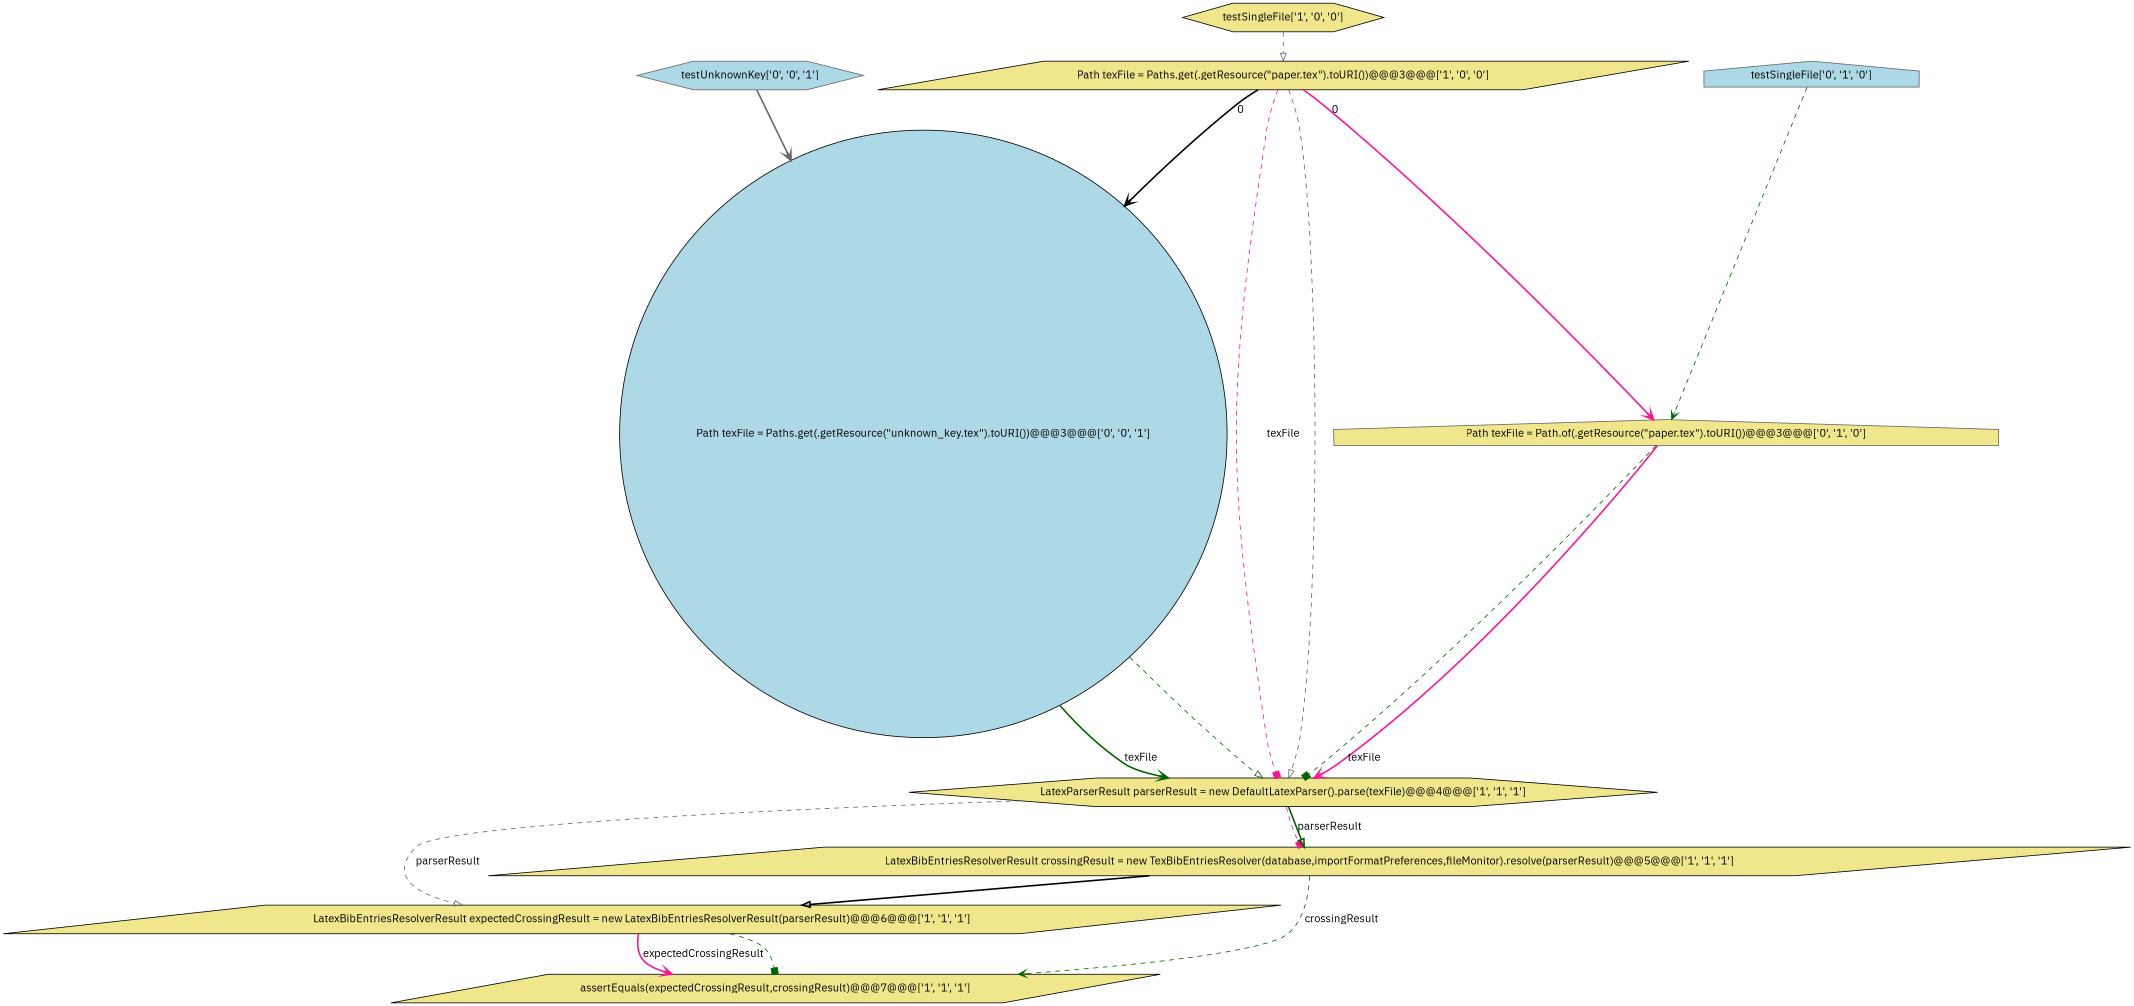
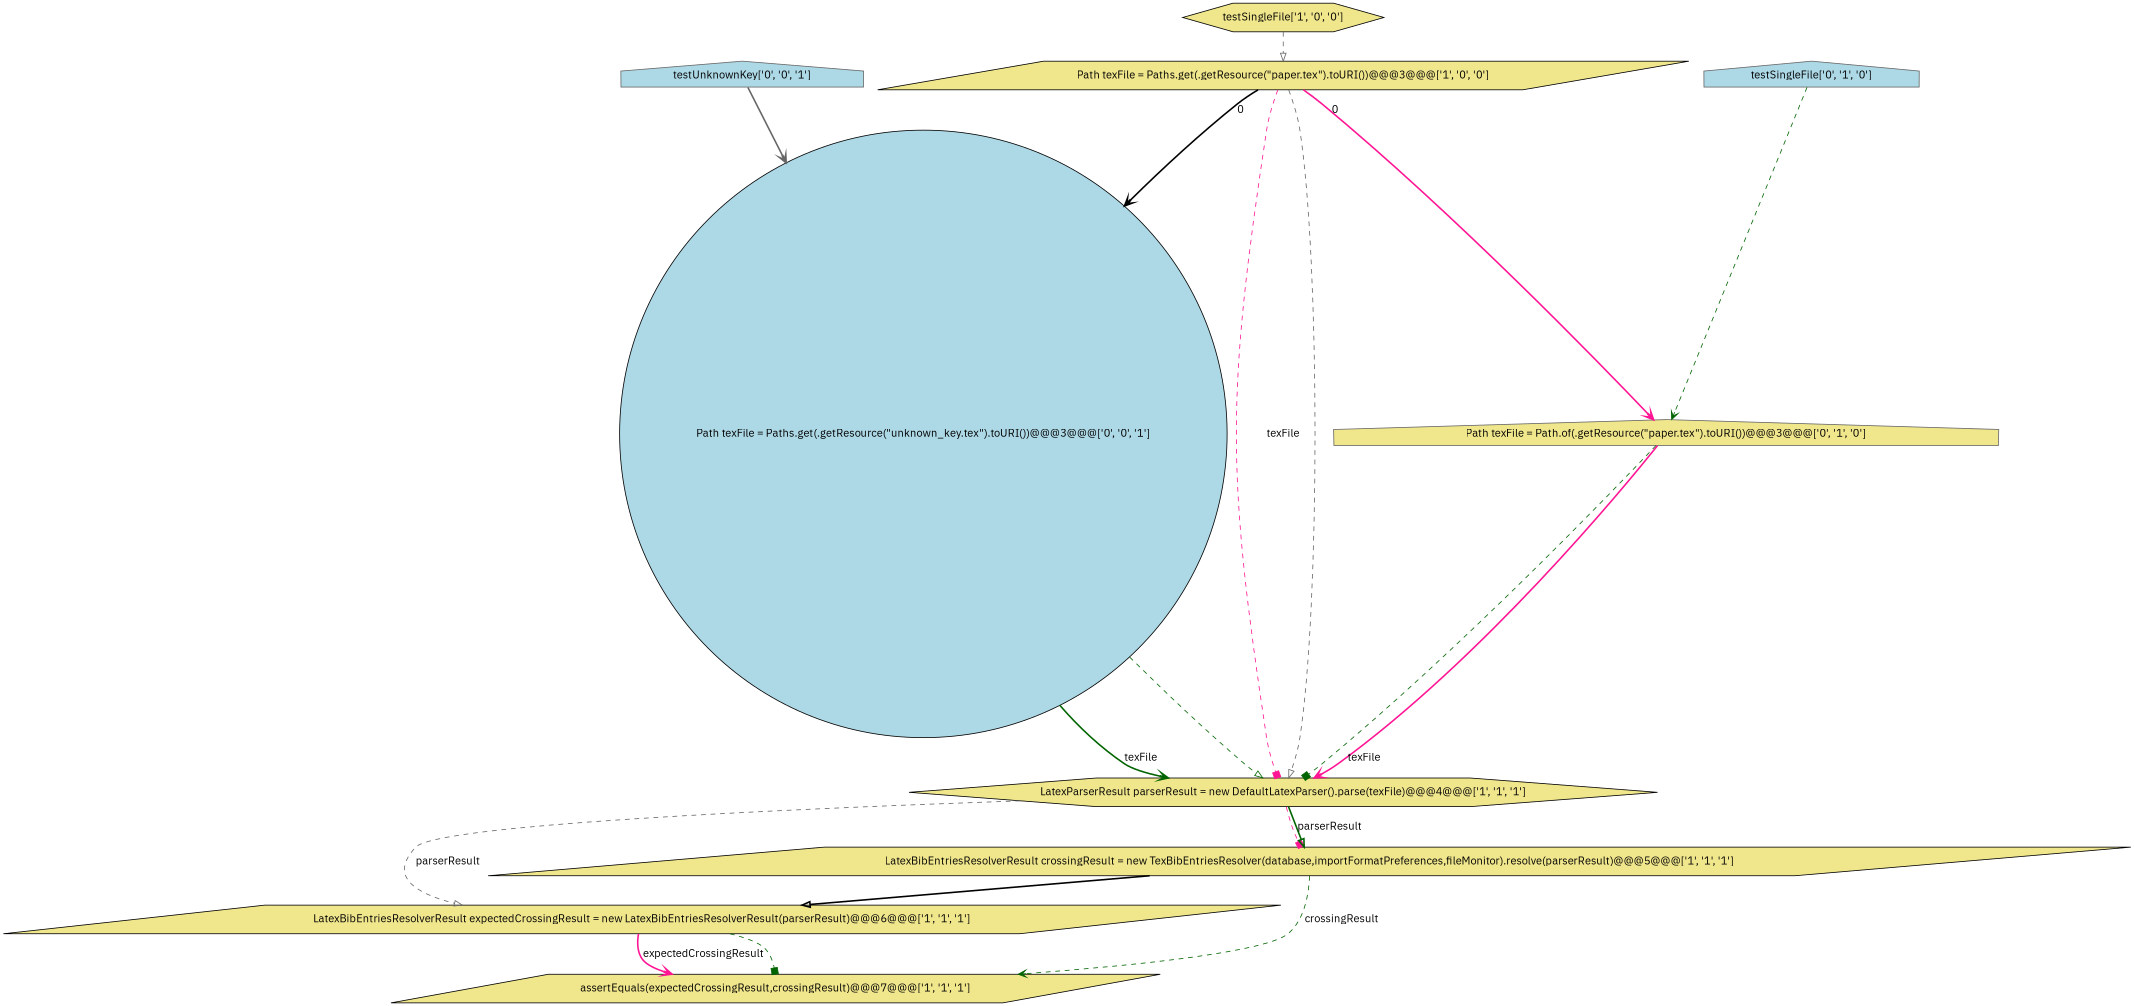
(750, 75) -> (742, 75)
